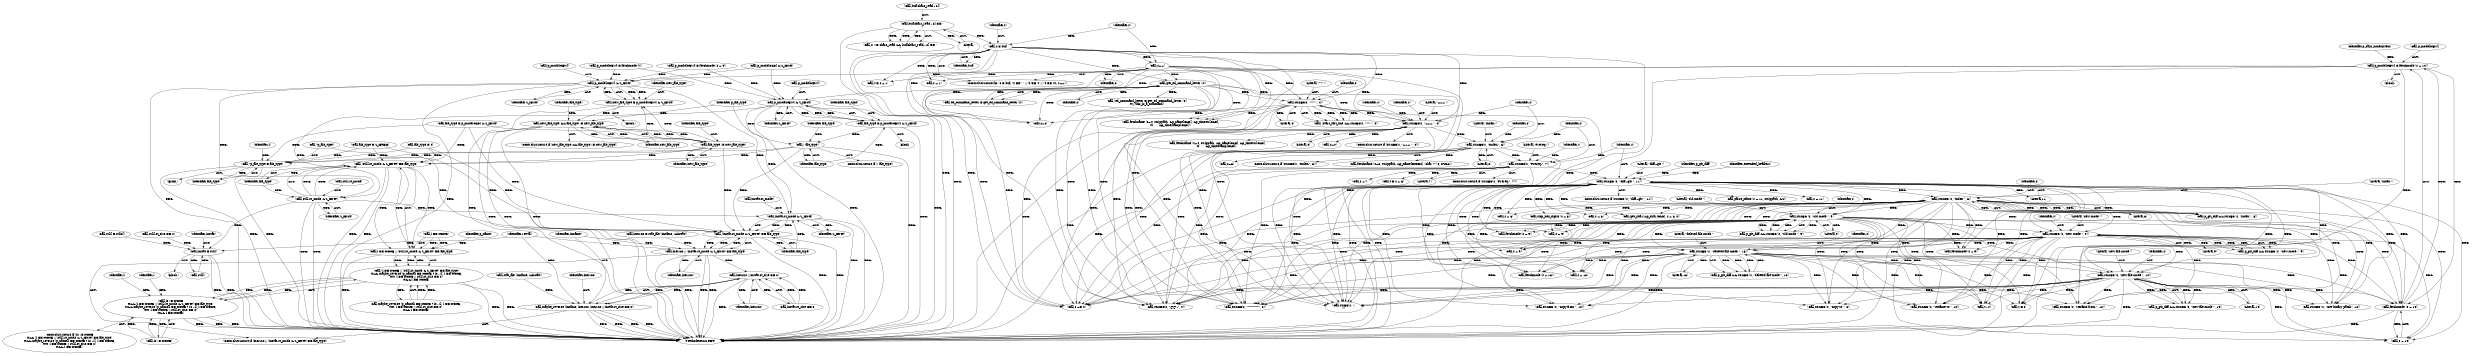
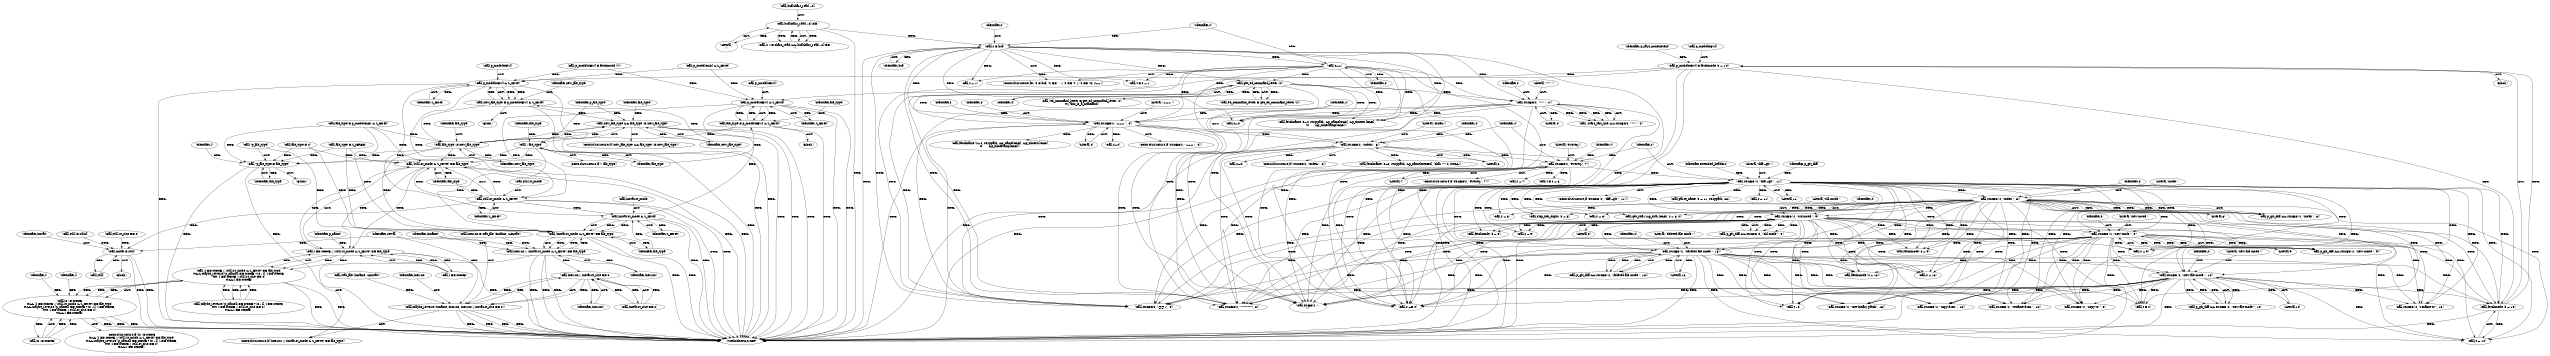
(697, 66) -> none
(677, 132) -> (438, 113)
none -> (437, 258)
(716, 300) -> none
